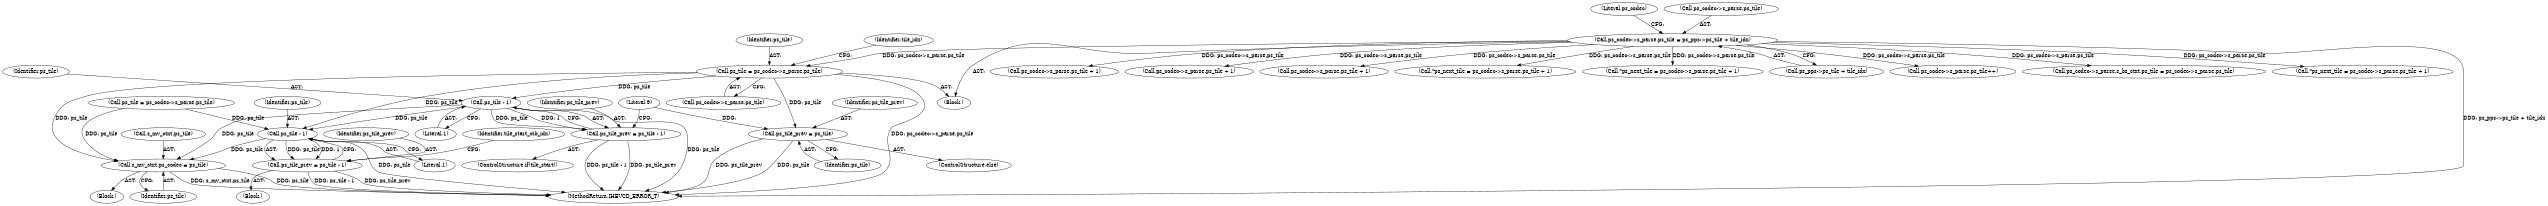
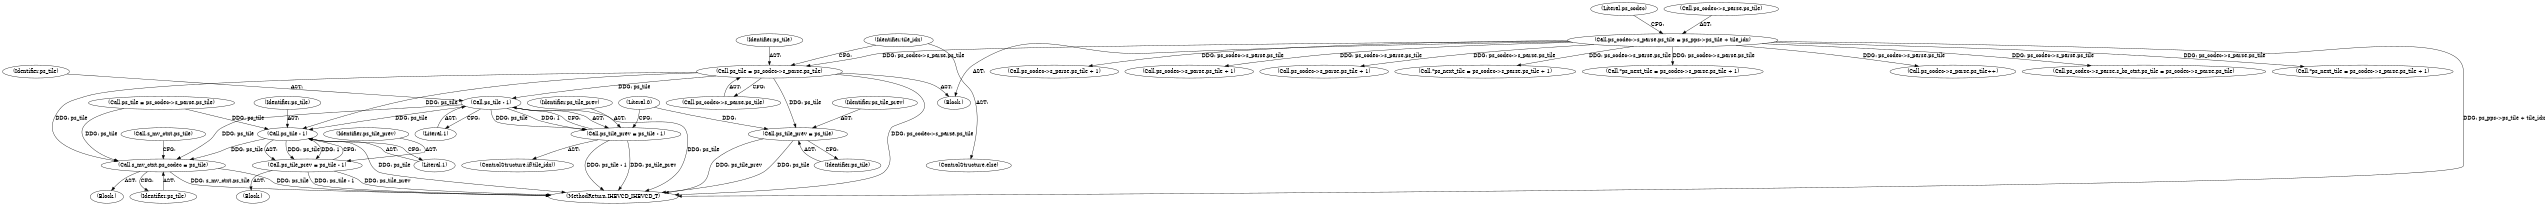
(1827, 72) -> none
(639, 103) -> (639, 103)
(514, 134) -> none
(170, 150) -> (170, 150)
(882, 150) -> (971, 90)
(518, 165) -> (518, 165)
(613, 197) -> (613, 197)
